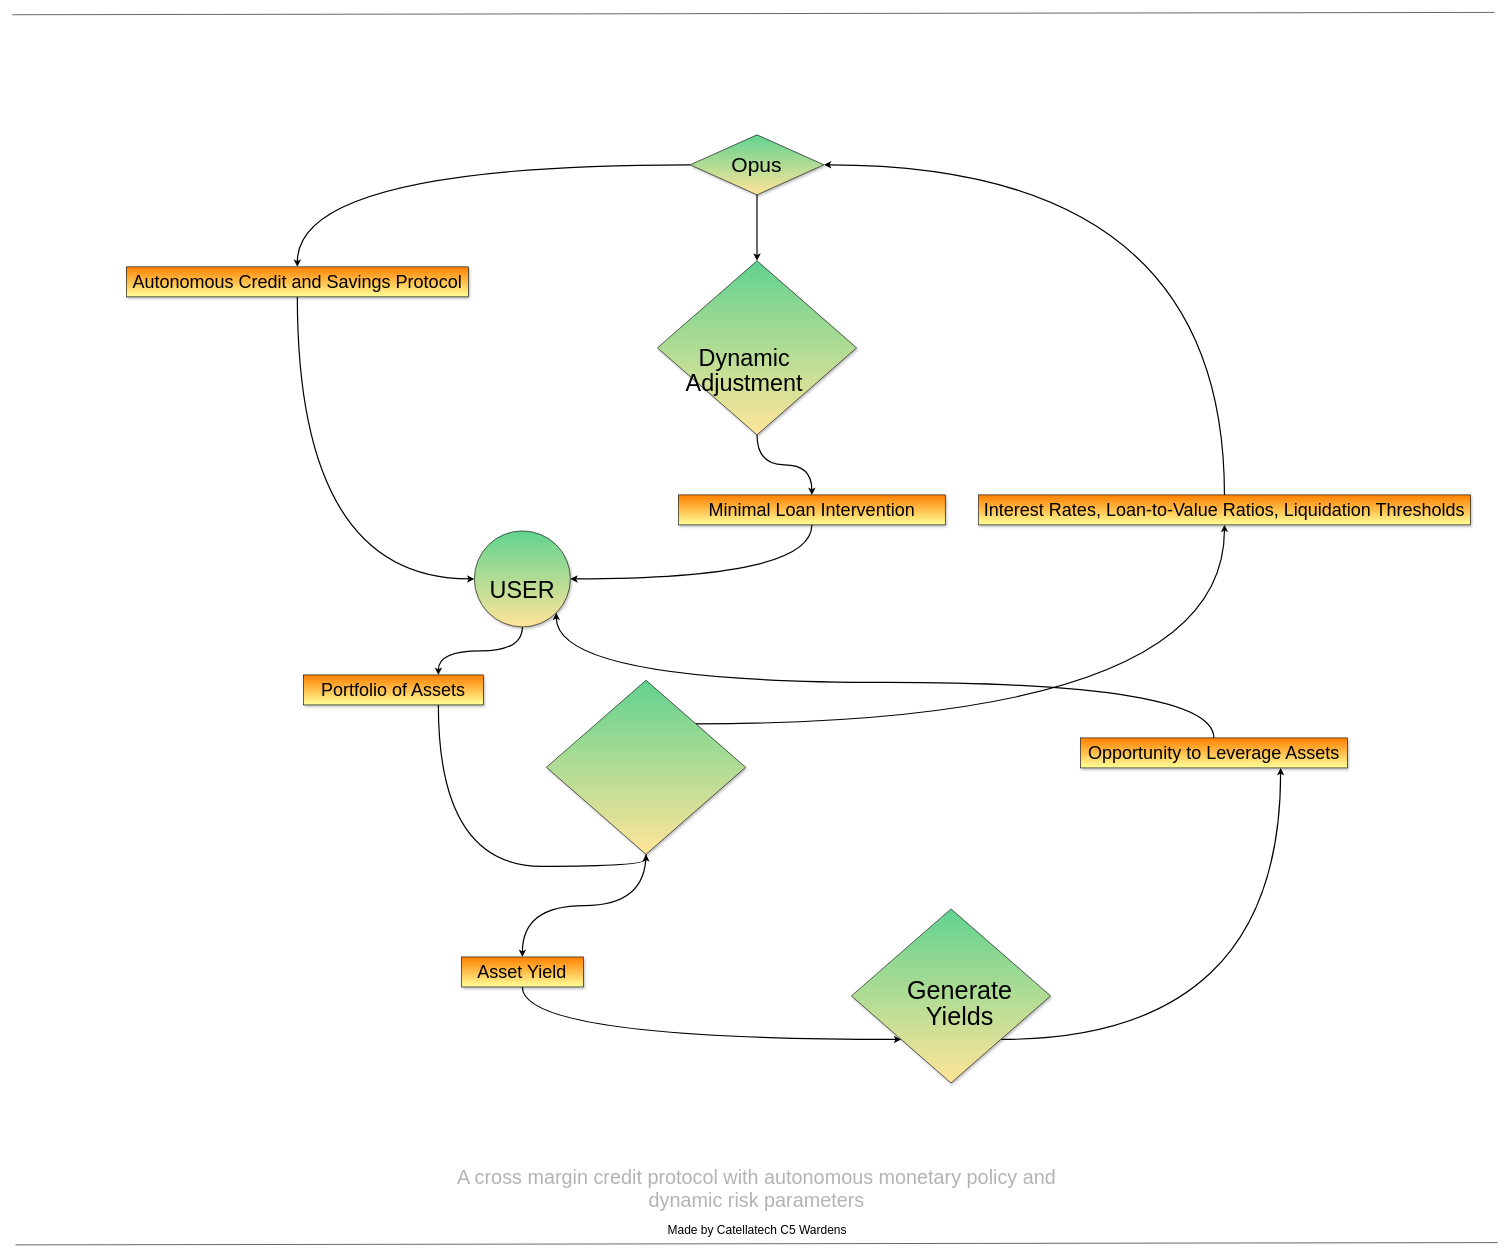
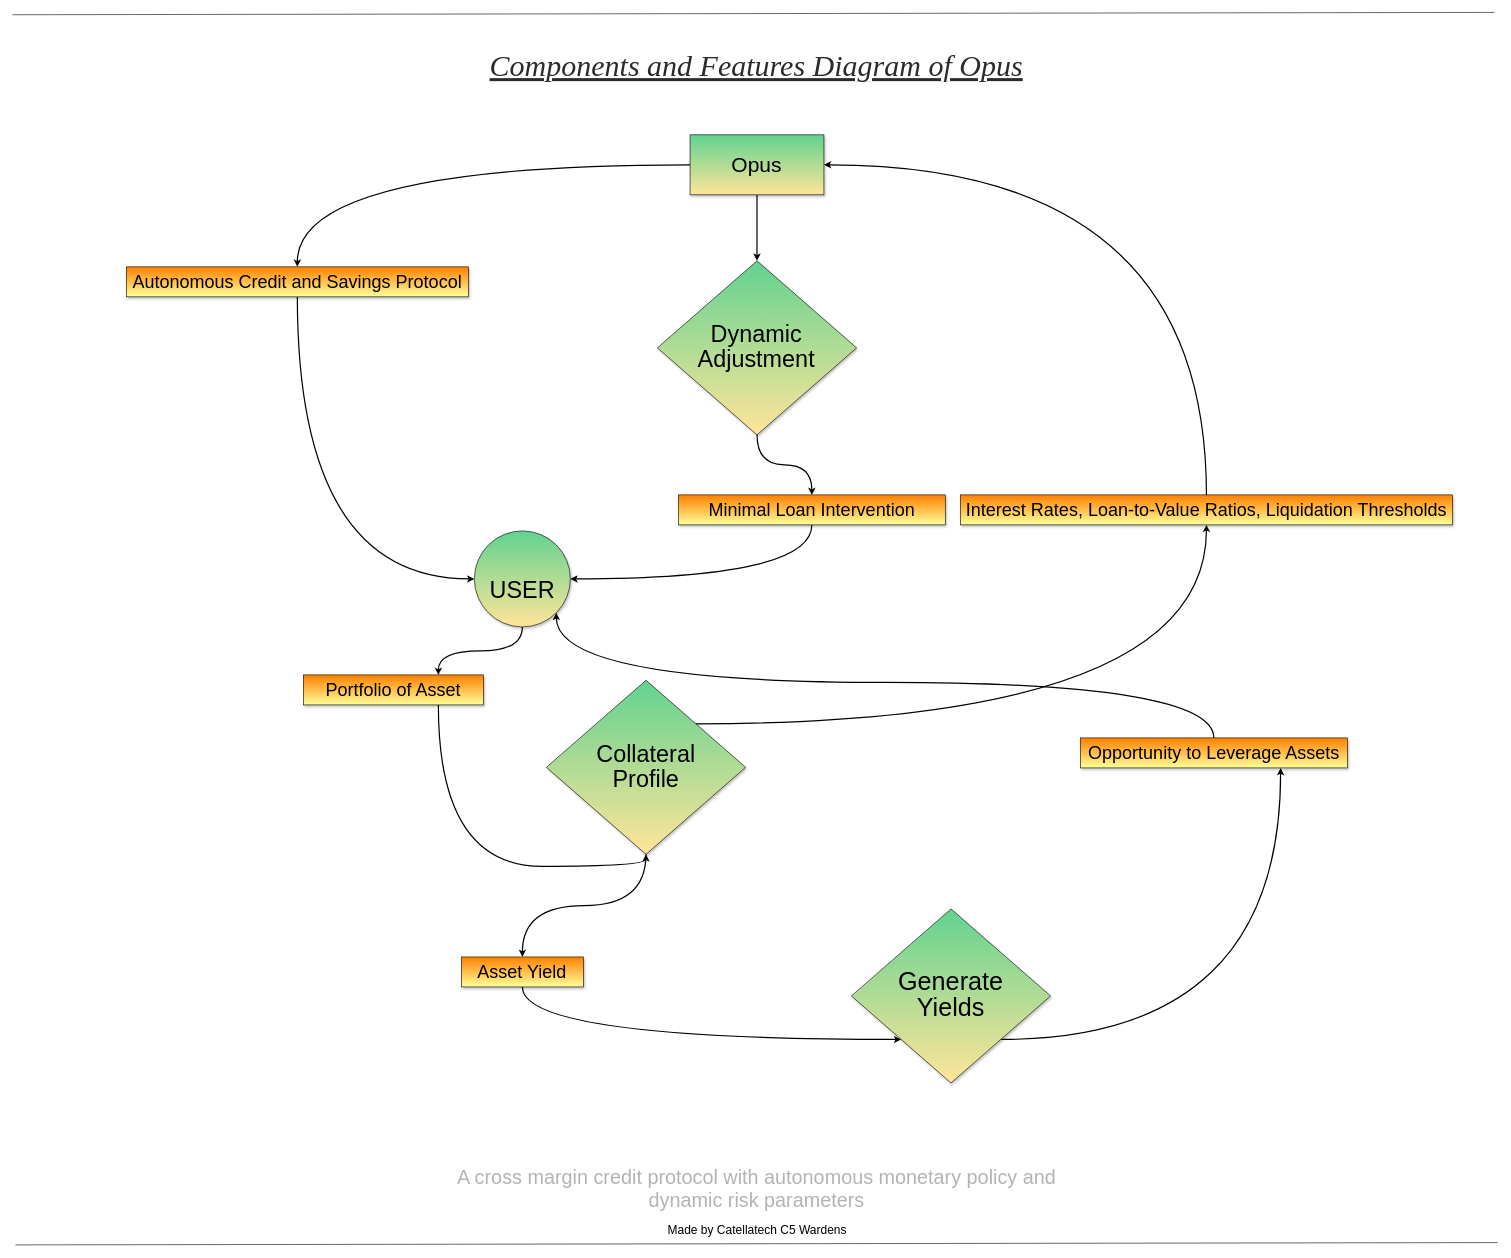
none -> (756, 66)
(757, 165) -> (757, 165)
(744, 372) -> (756, 348)
(1224, 510) -> (1206, 510)
(393, 690) -> (393, 690)
none -> (646, 767)
(960, 1005) -> (951, 996)
